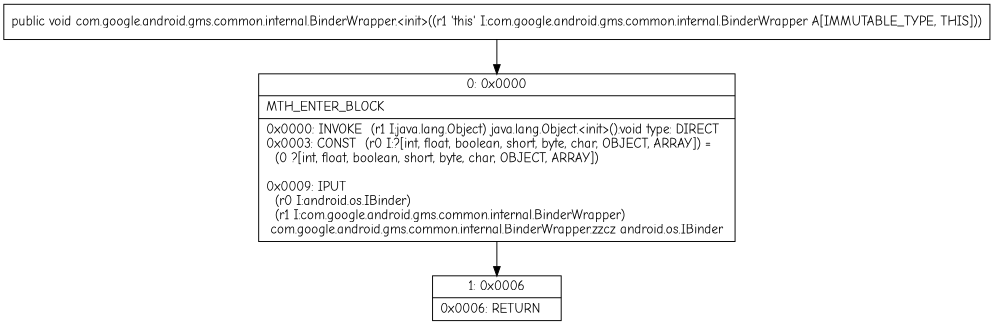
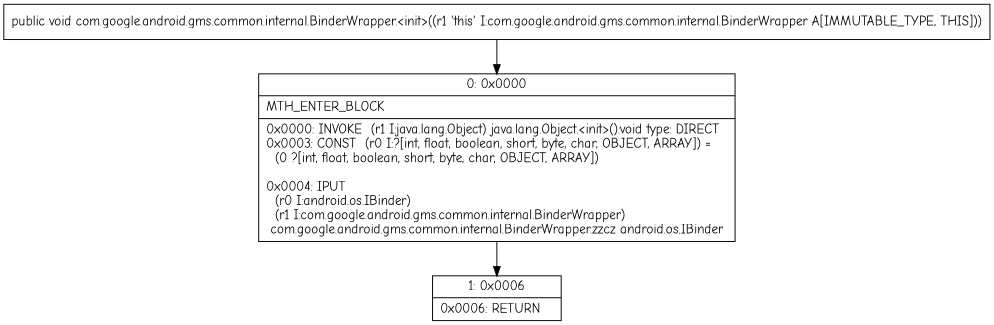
(311, 187) -> (311, 187)
